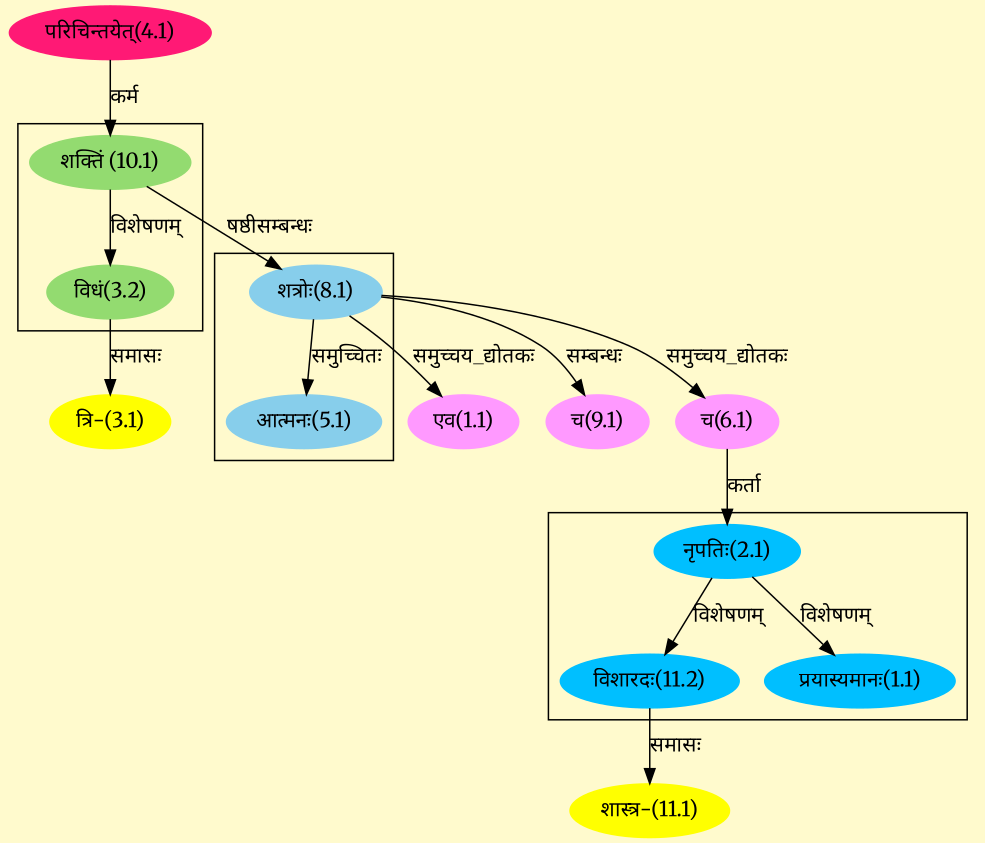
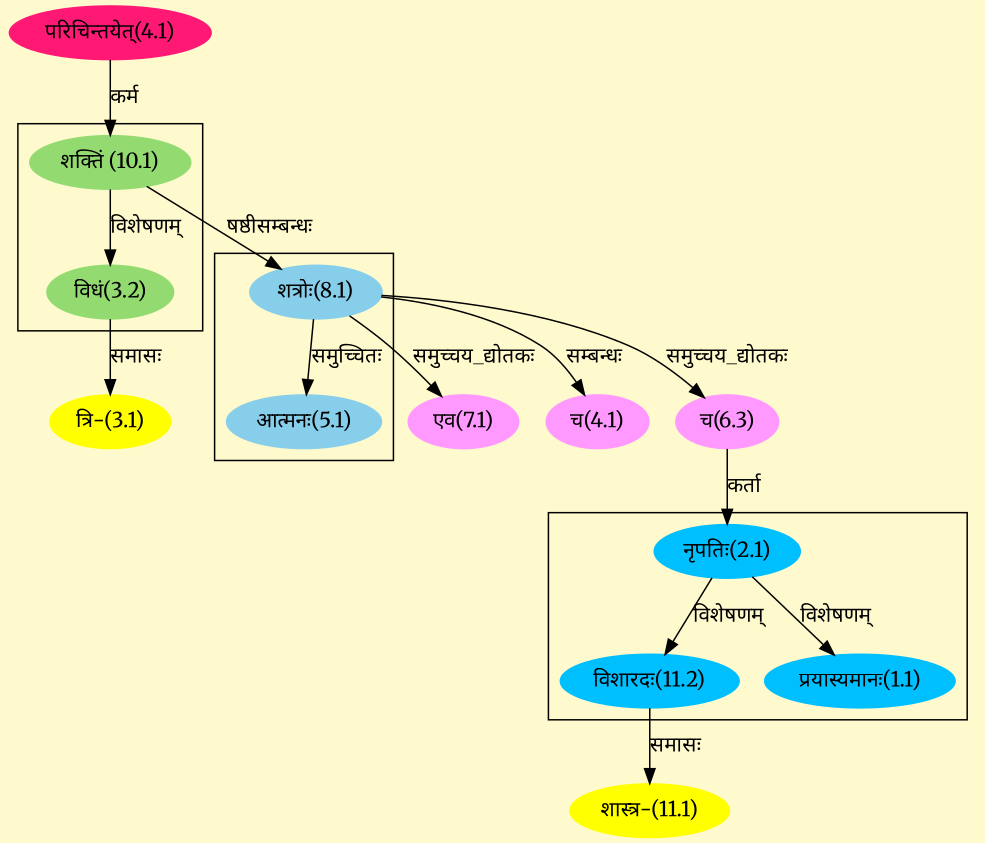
(463, 422) -> (463, 422)
(598, 422) -> (598, 422)
(727, 422) -> (727, 422)
